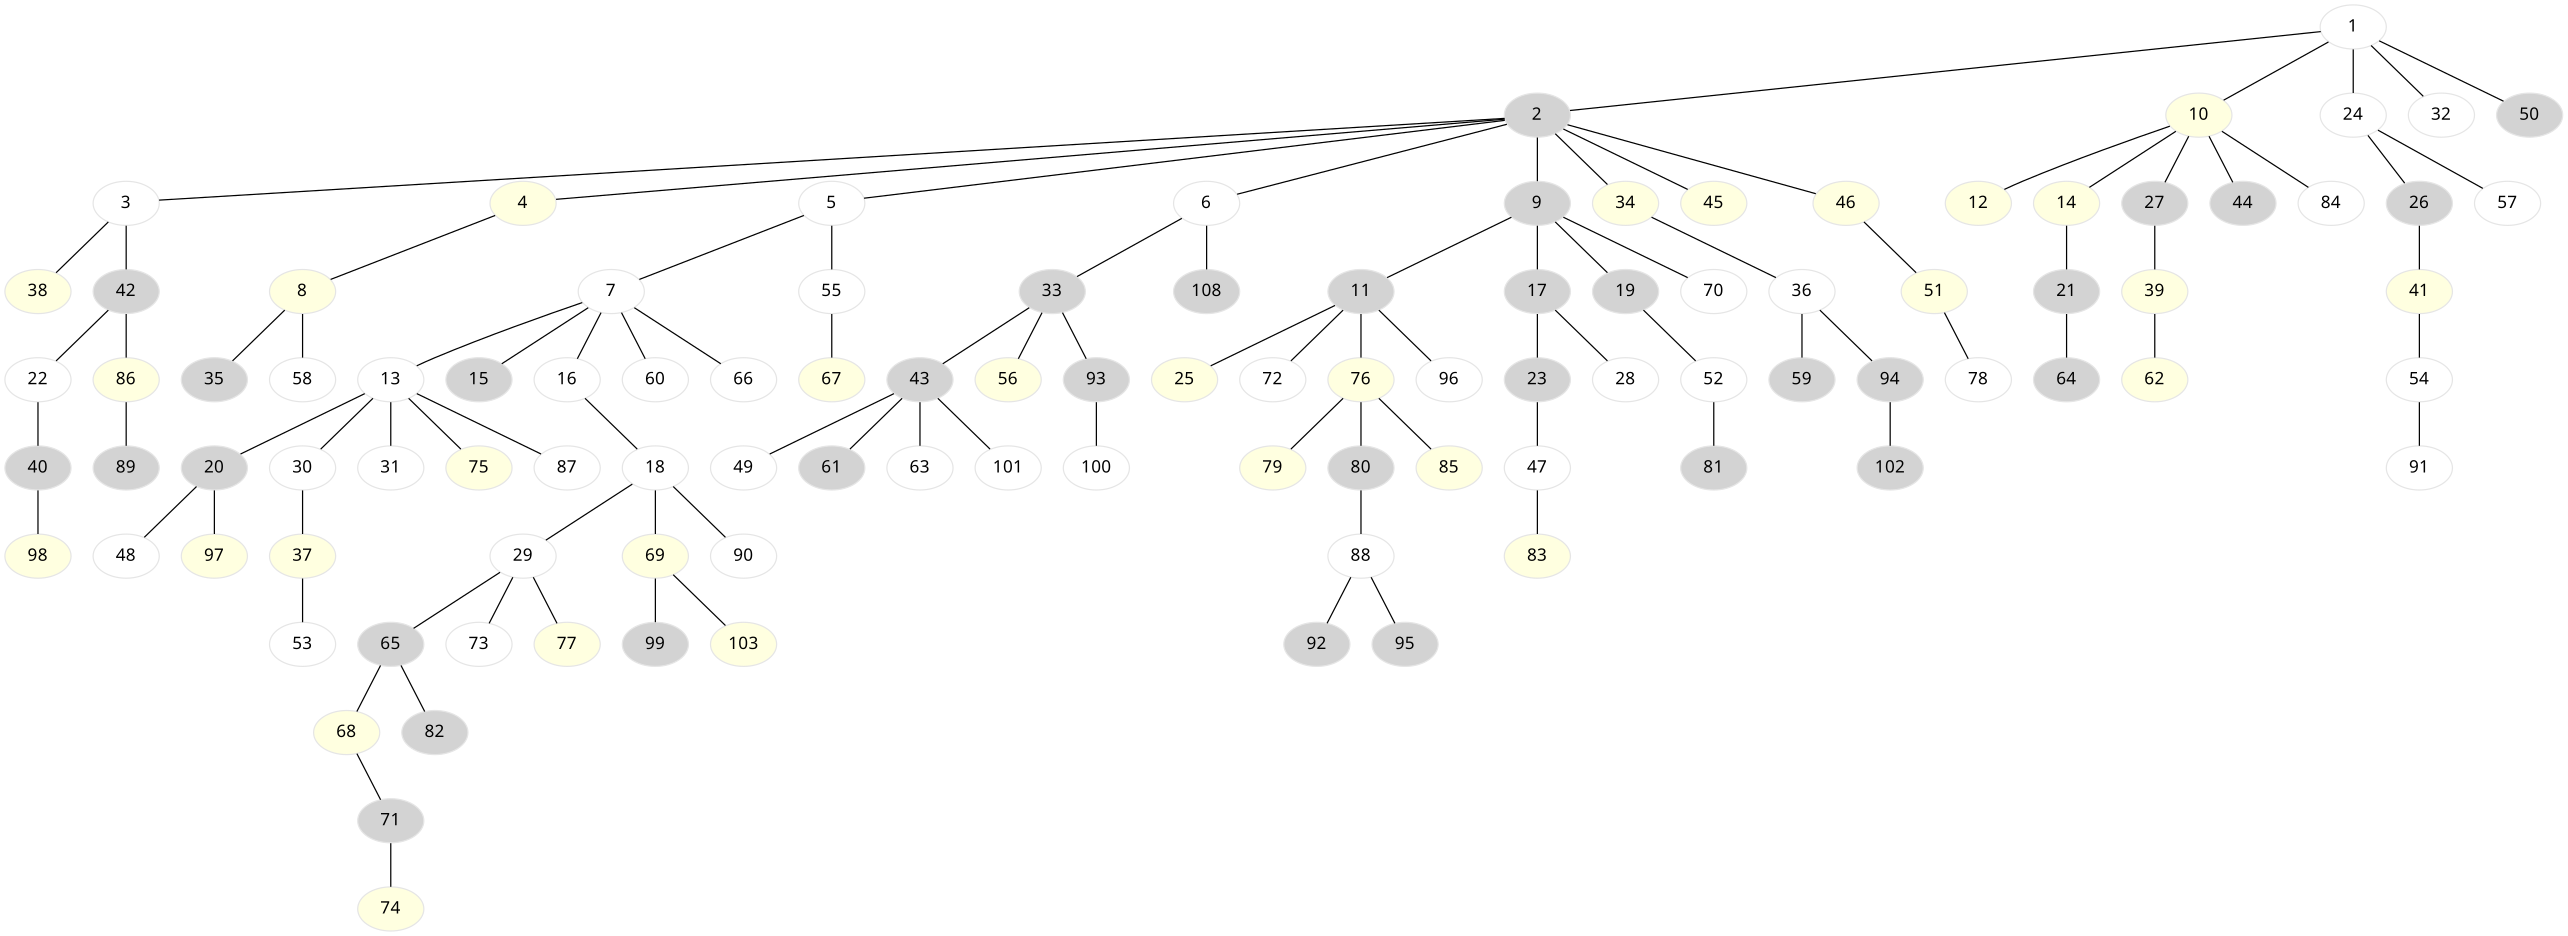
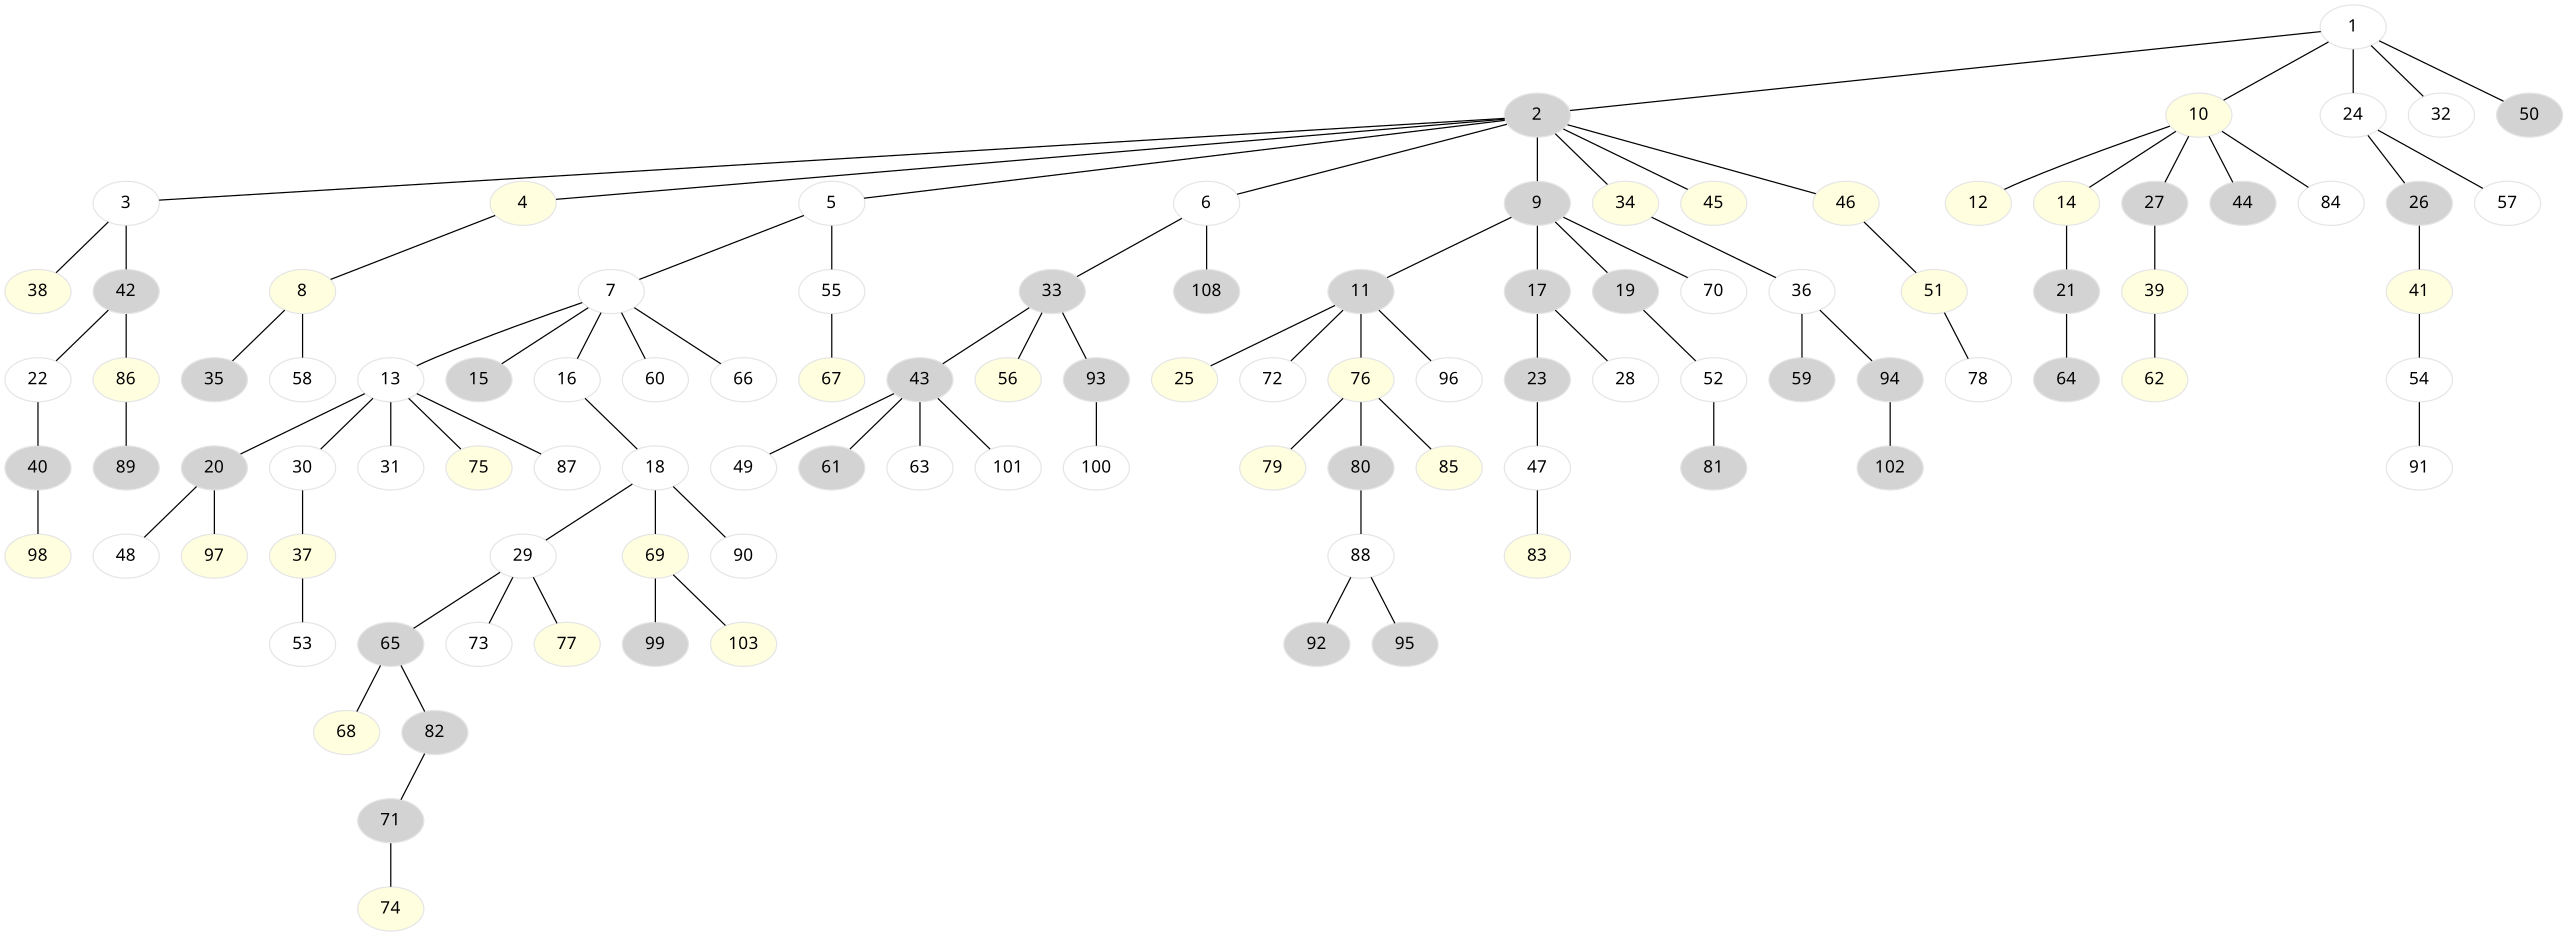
(369, 777) -> (413, 777)
